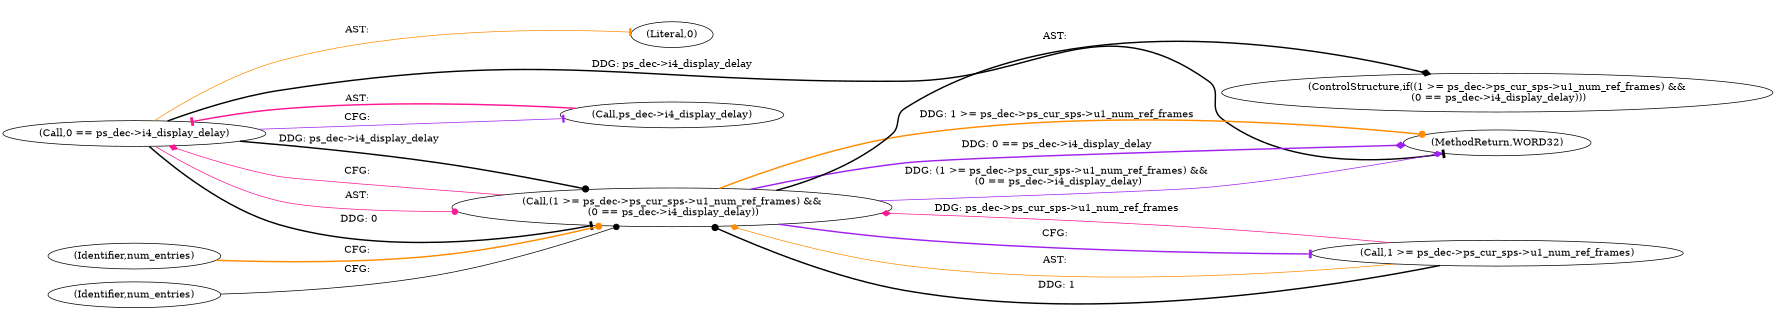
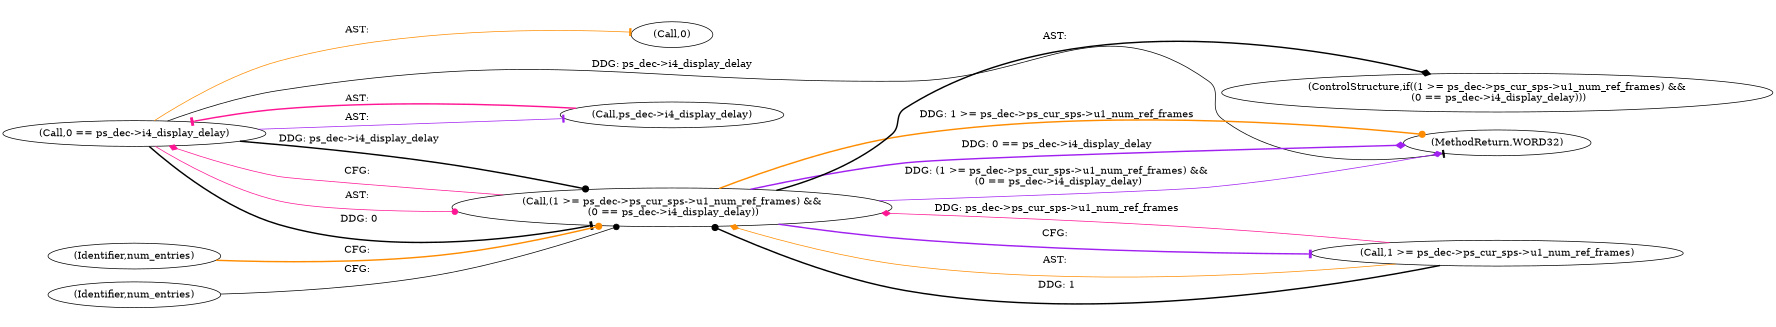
(672, 35) -> (672, 35)
(826, 81) -> (826, 81)
(359, 117) -> (359, 117)
